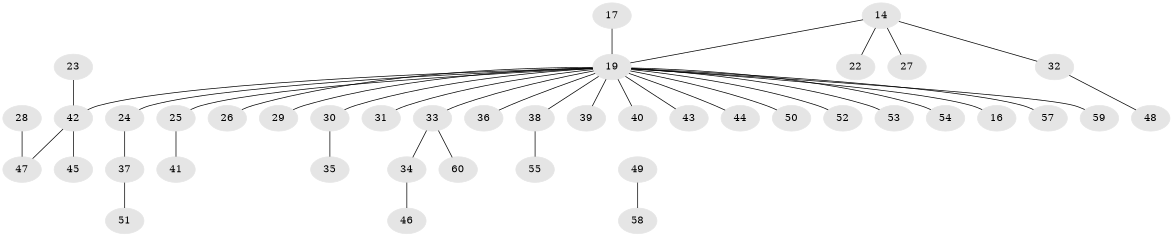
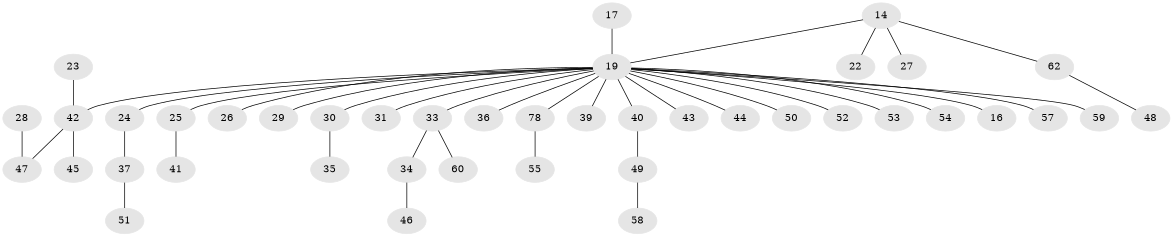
(1054, 67) -> (1054, 67)
(535, 118) -> (535, 118)
none -> (638, 144)
